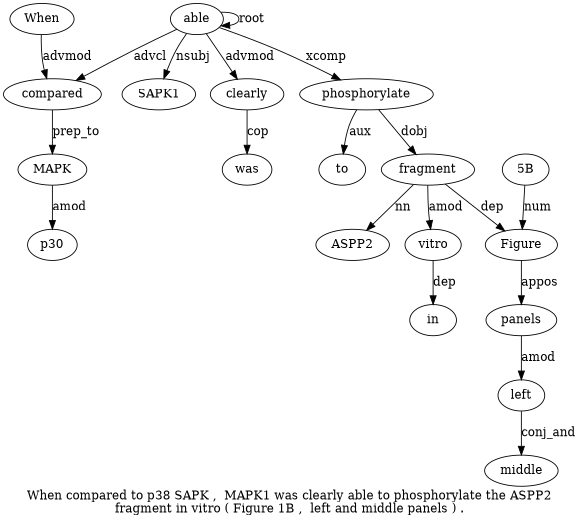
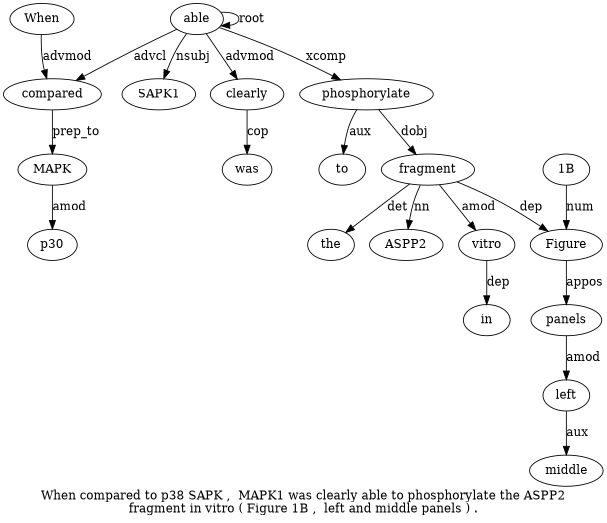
(526, 170) -> (566, 170)
none -> (331, 245)
(549, 433) -> (578, 433)
